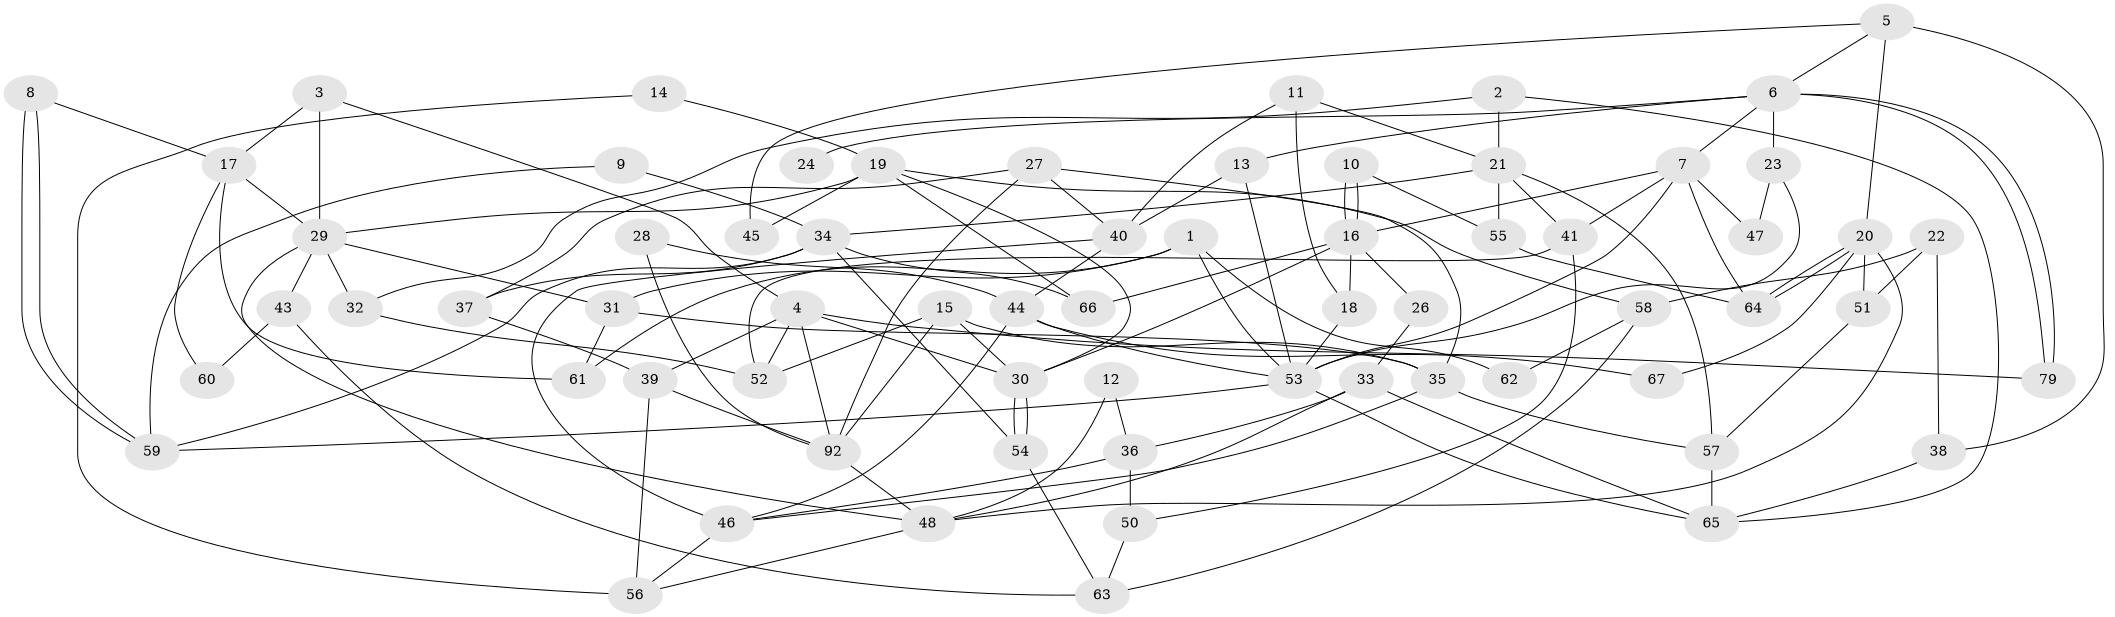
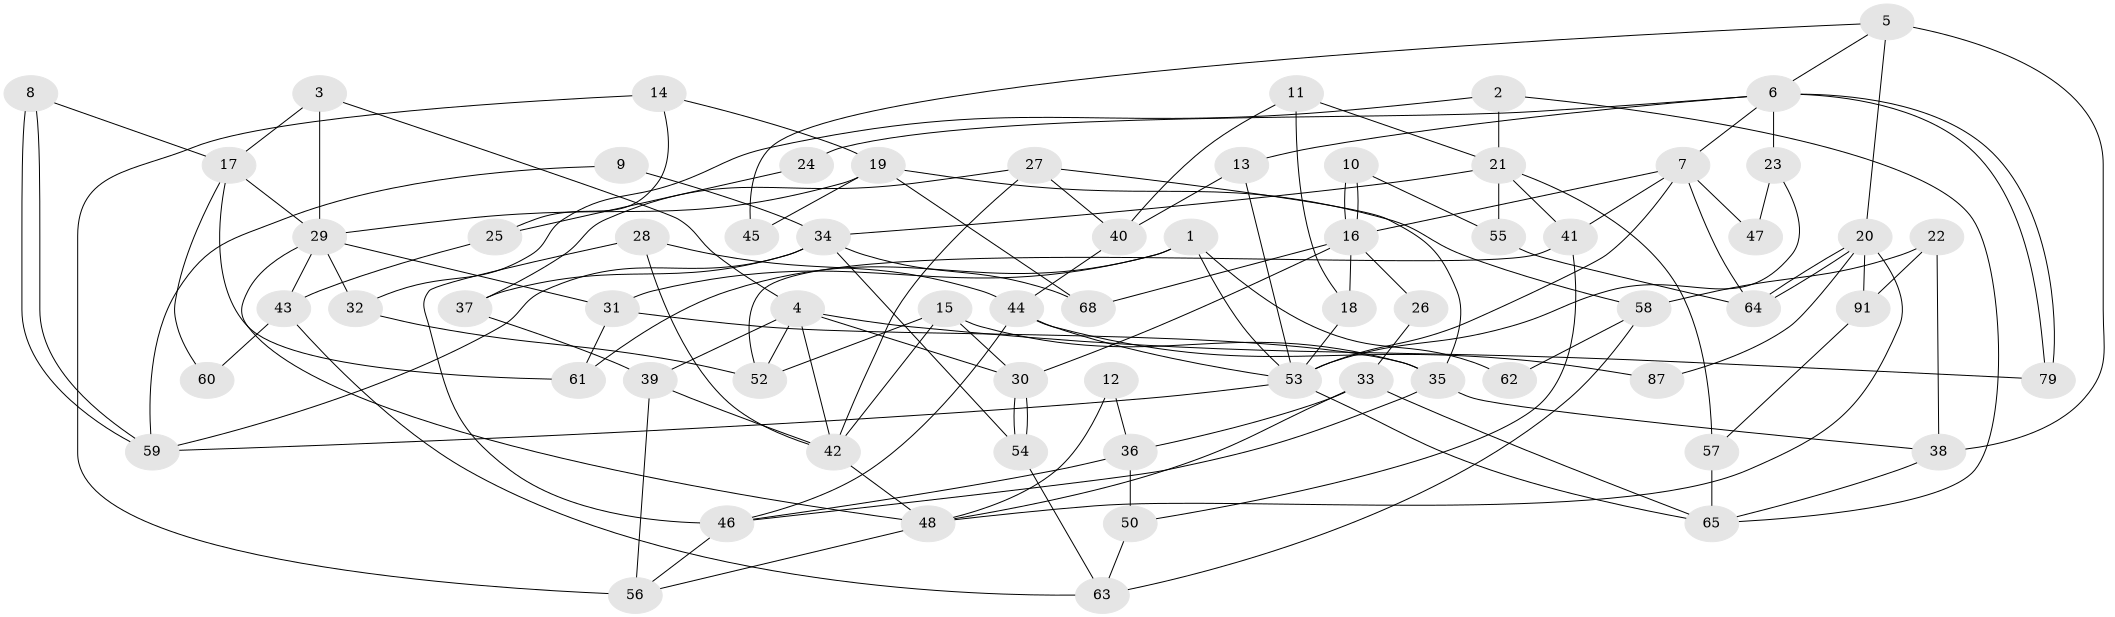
(1044, 234) -> none
none -> (495, 237)
(628, 281) -> (448, 393)
(1088, 309) -> (1088, 309)
(1863, 309) -> (1863, 309)
(1657, 380) -> (1657, 380)
(1571, 425) -> (1684, 426)
(834, 452) -> (834, 452)
